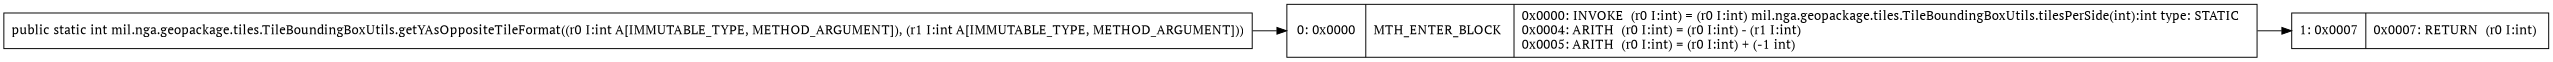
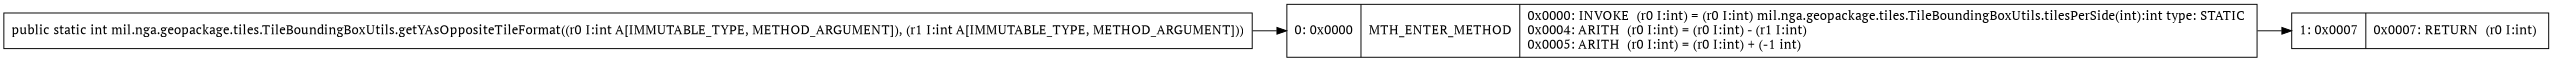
(1437, 30) -> (1440, 30)
